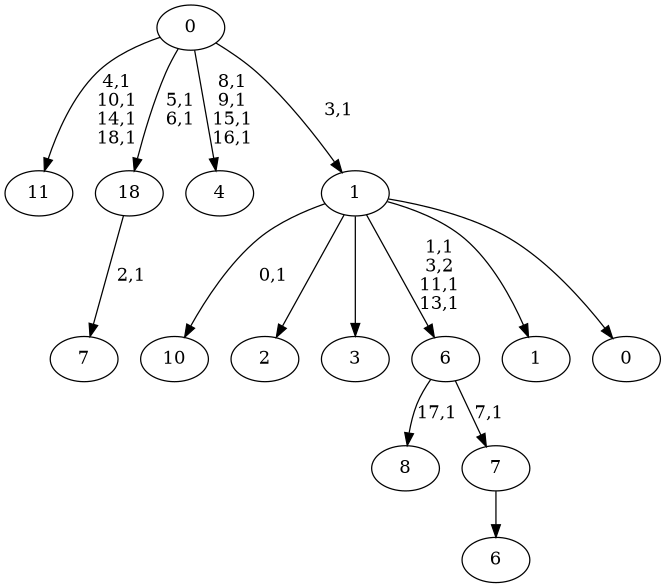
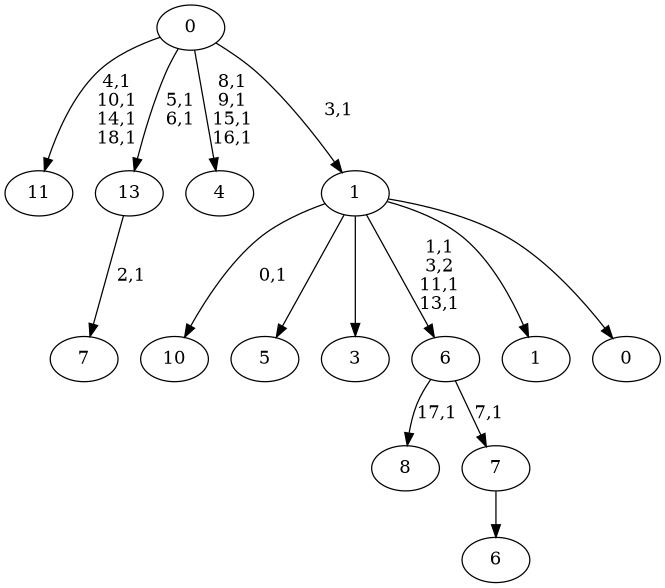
(129, 193) -> (129, 193)
(265, 359) -> (265, 359)
